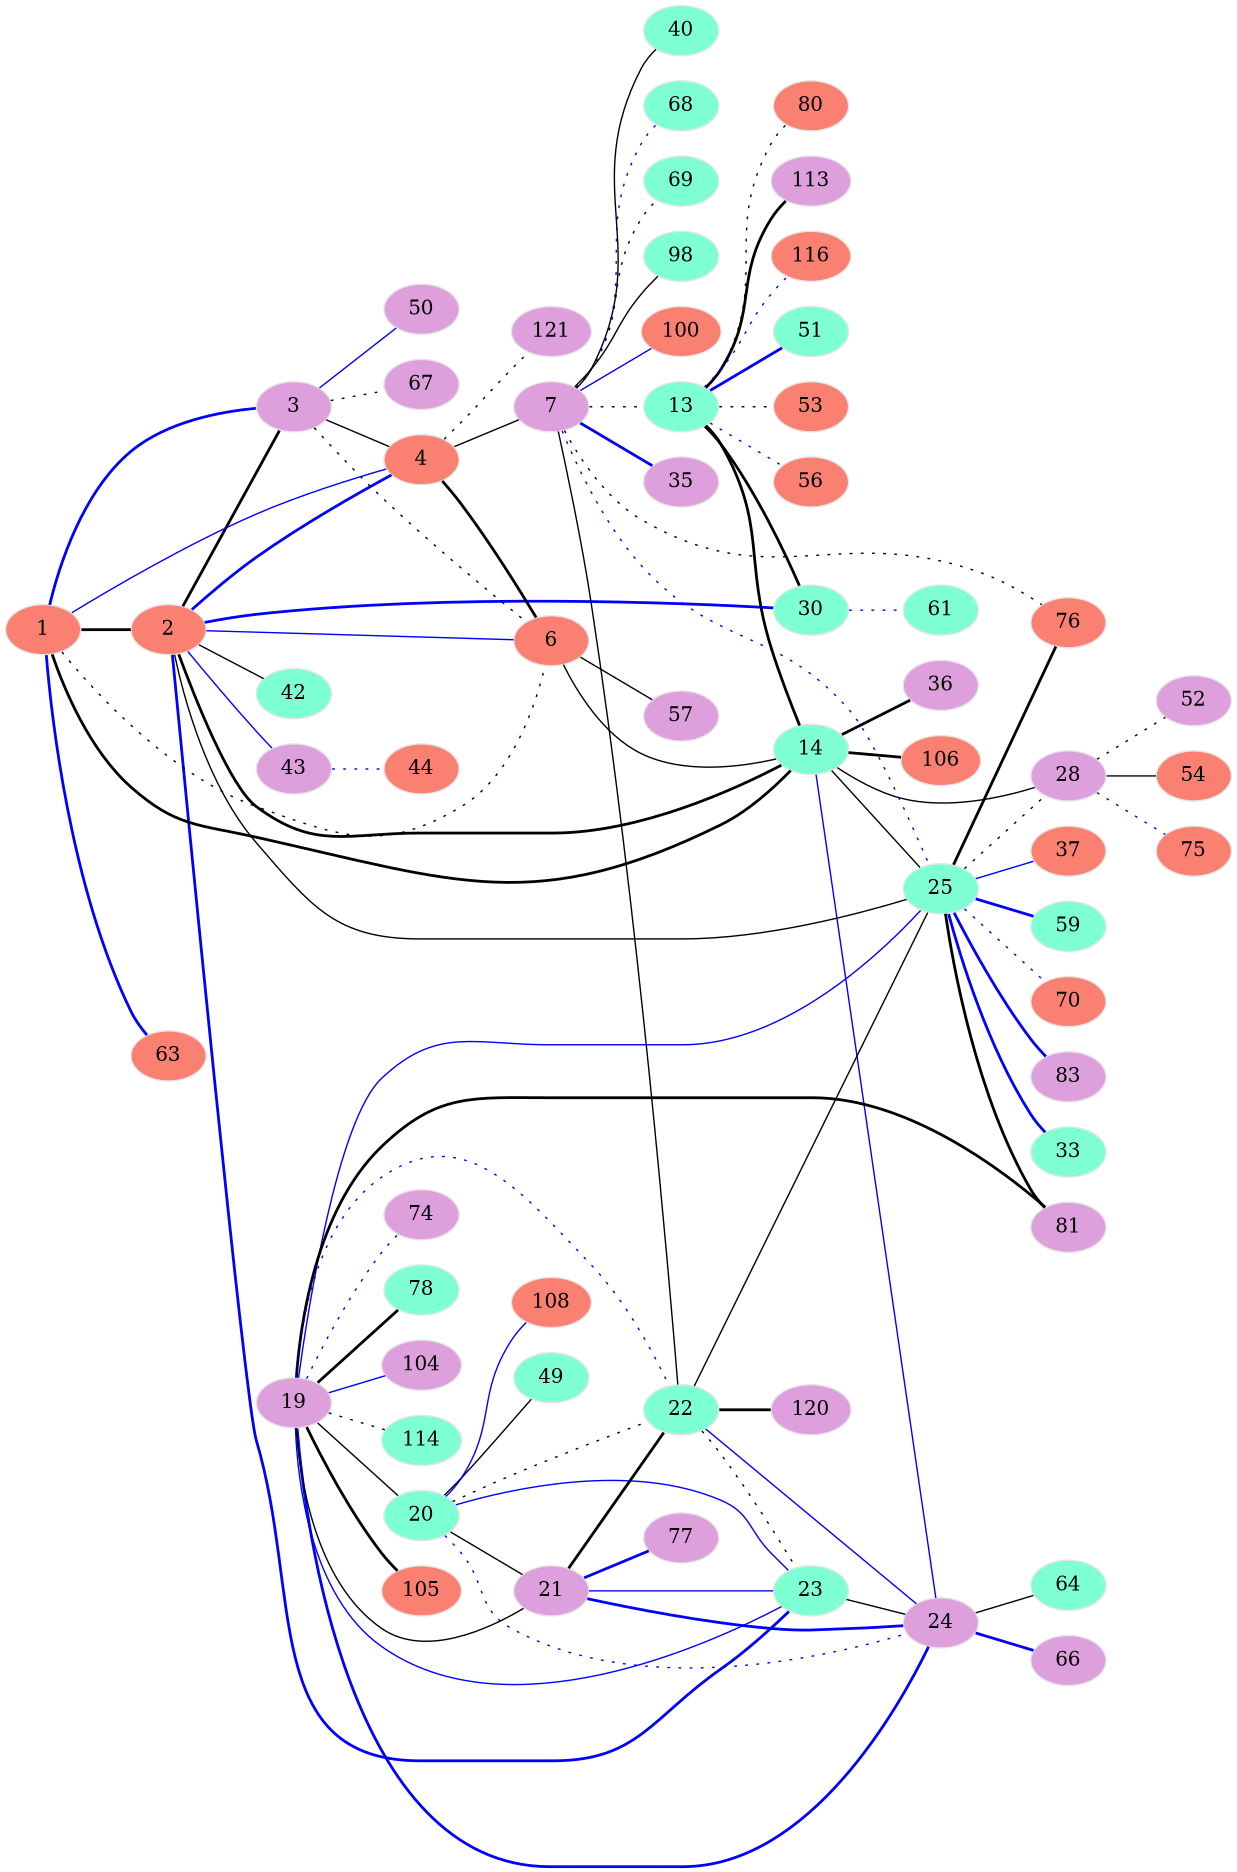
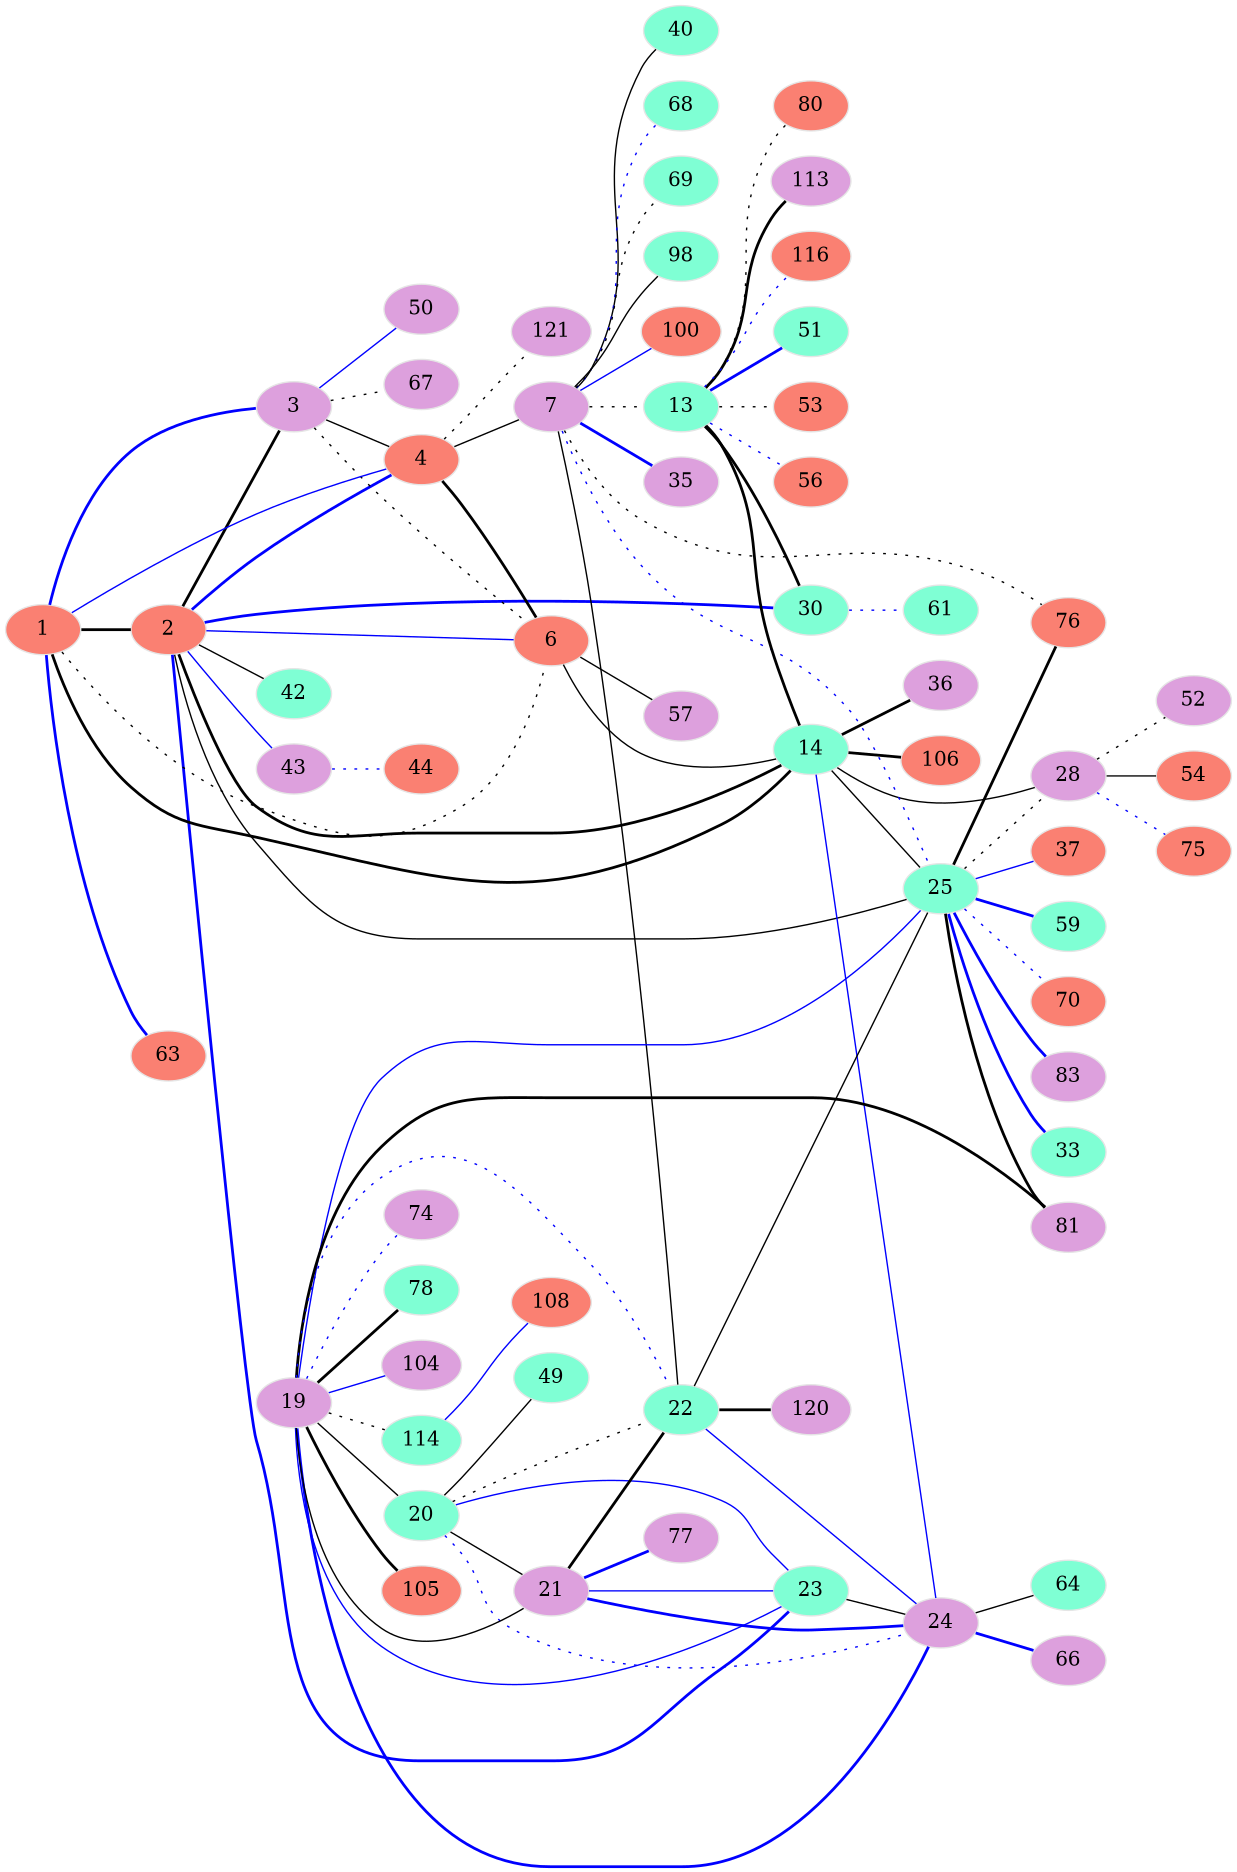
(486, 1410) -> (486, 1371)
(751, 1498) -> none
